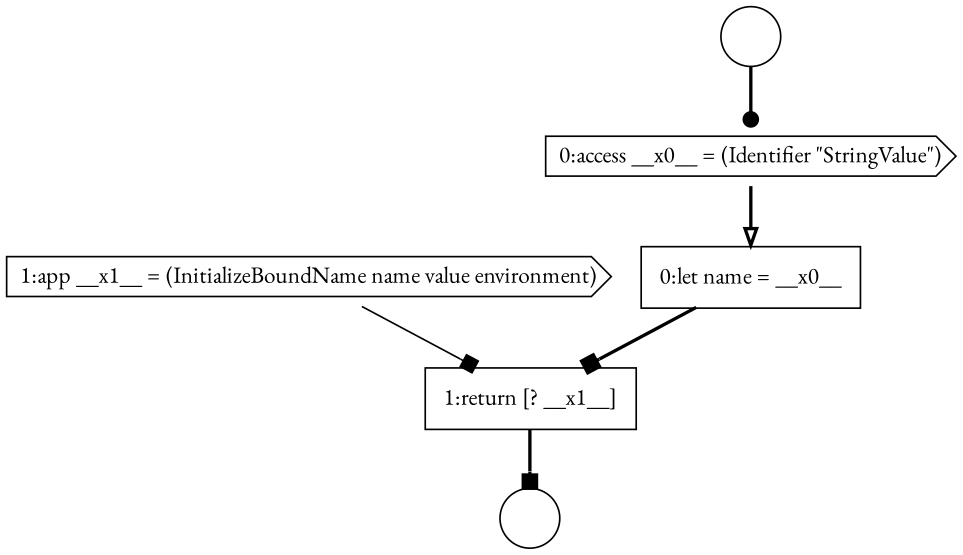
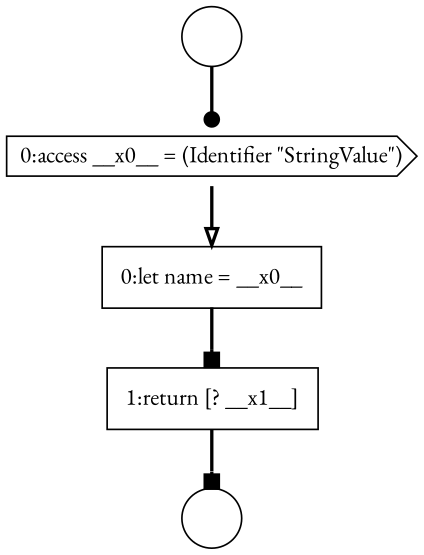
(309, 277) -> none
